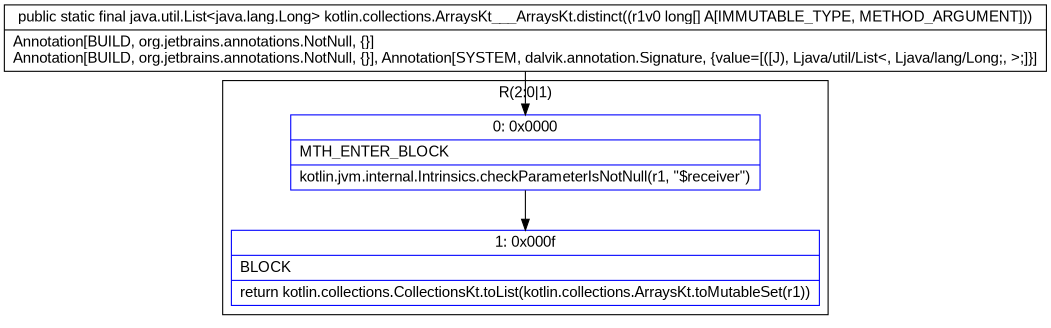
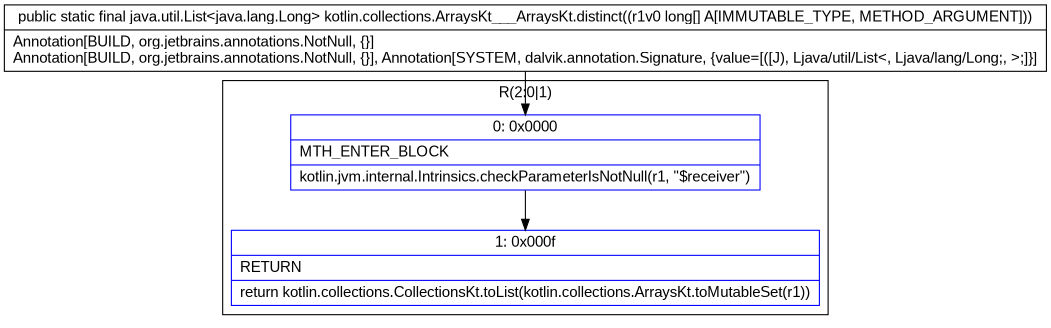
(266, 267) -> (271, 267)
